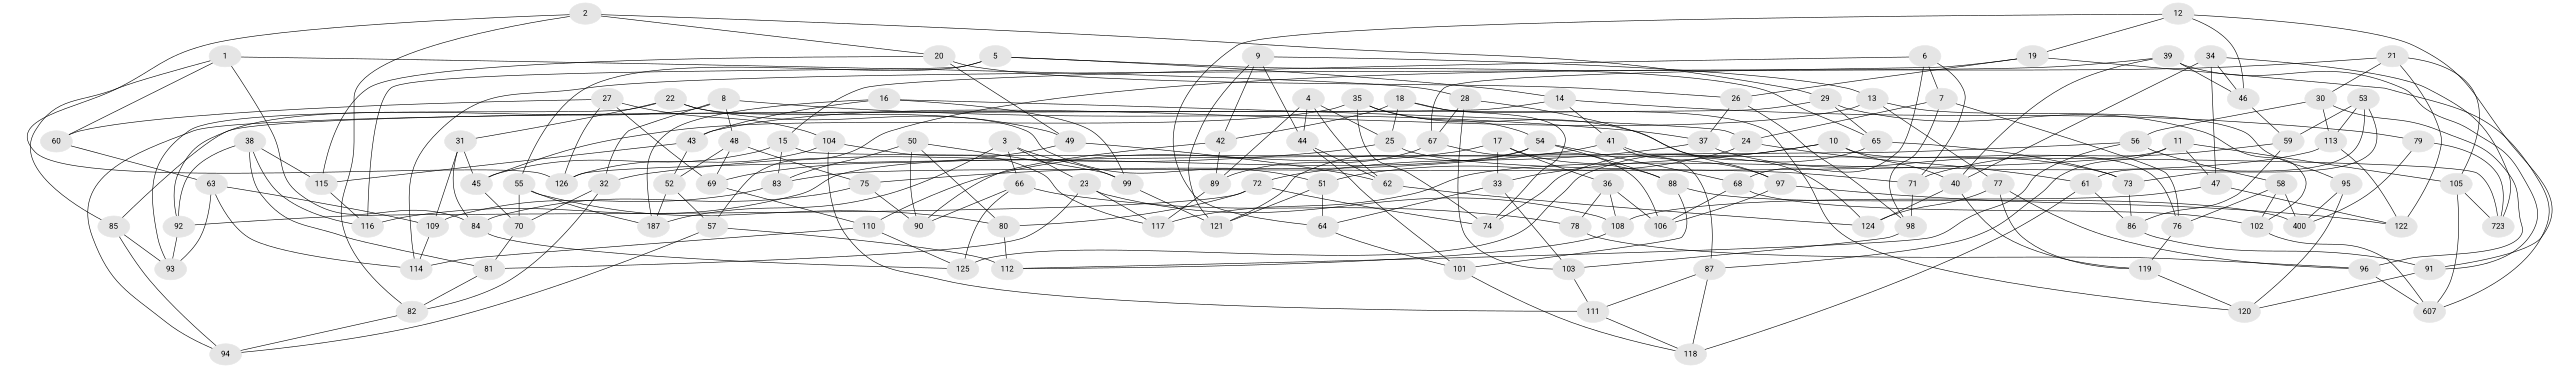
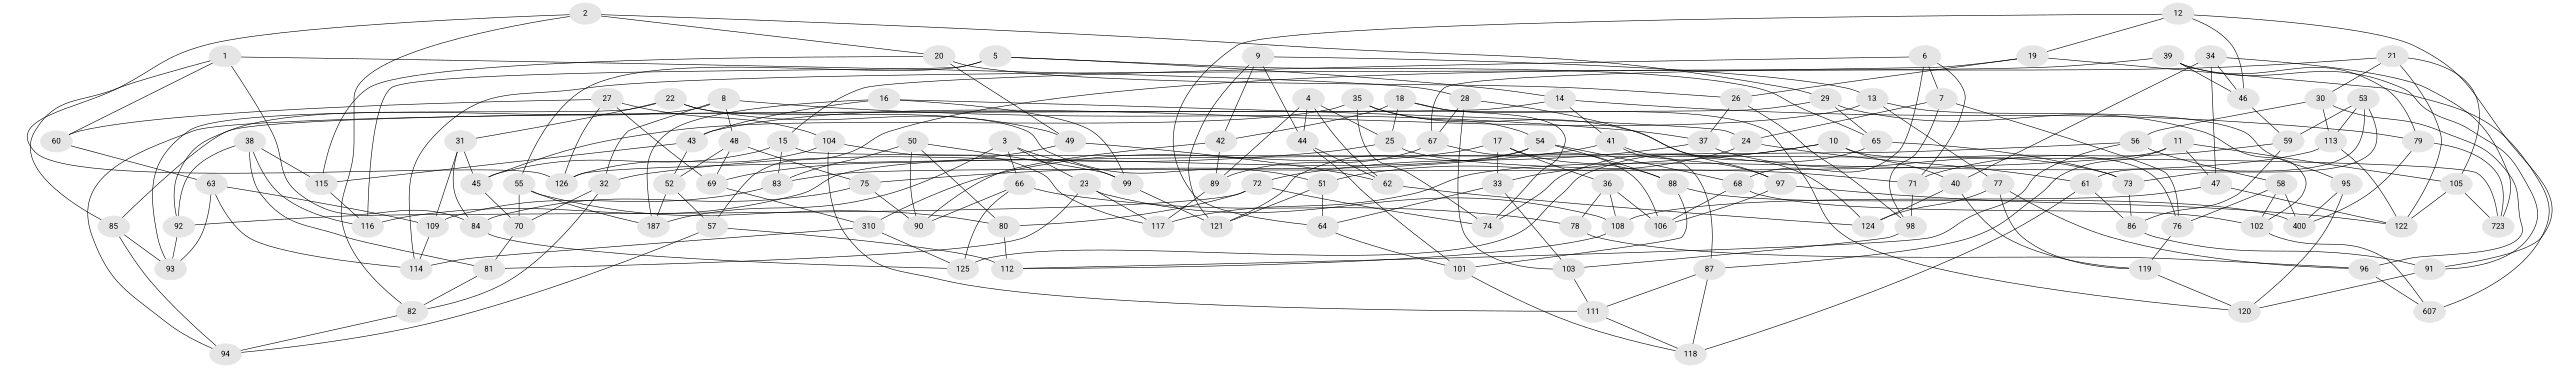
(2046, 97) -> (2304, 68)
(869, 227) -> (869, 227)
(2457, 248) -> (2429, 205)
